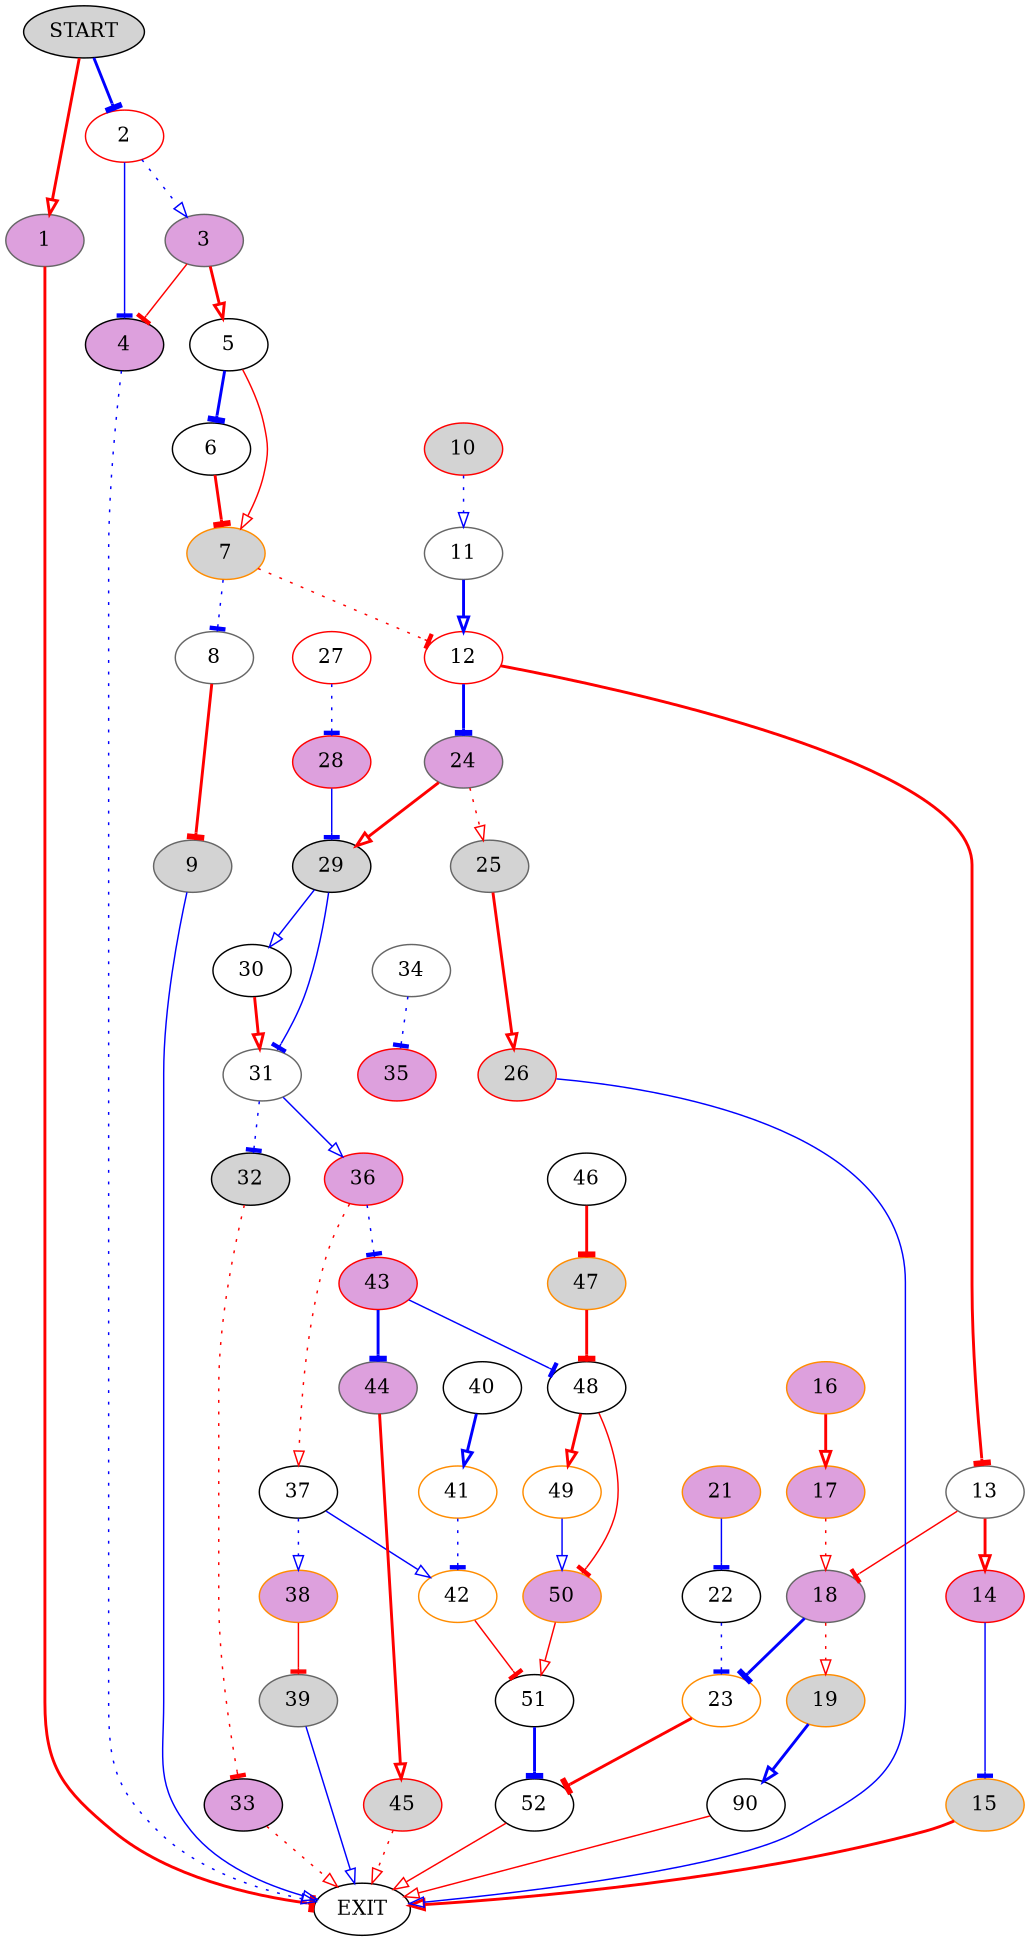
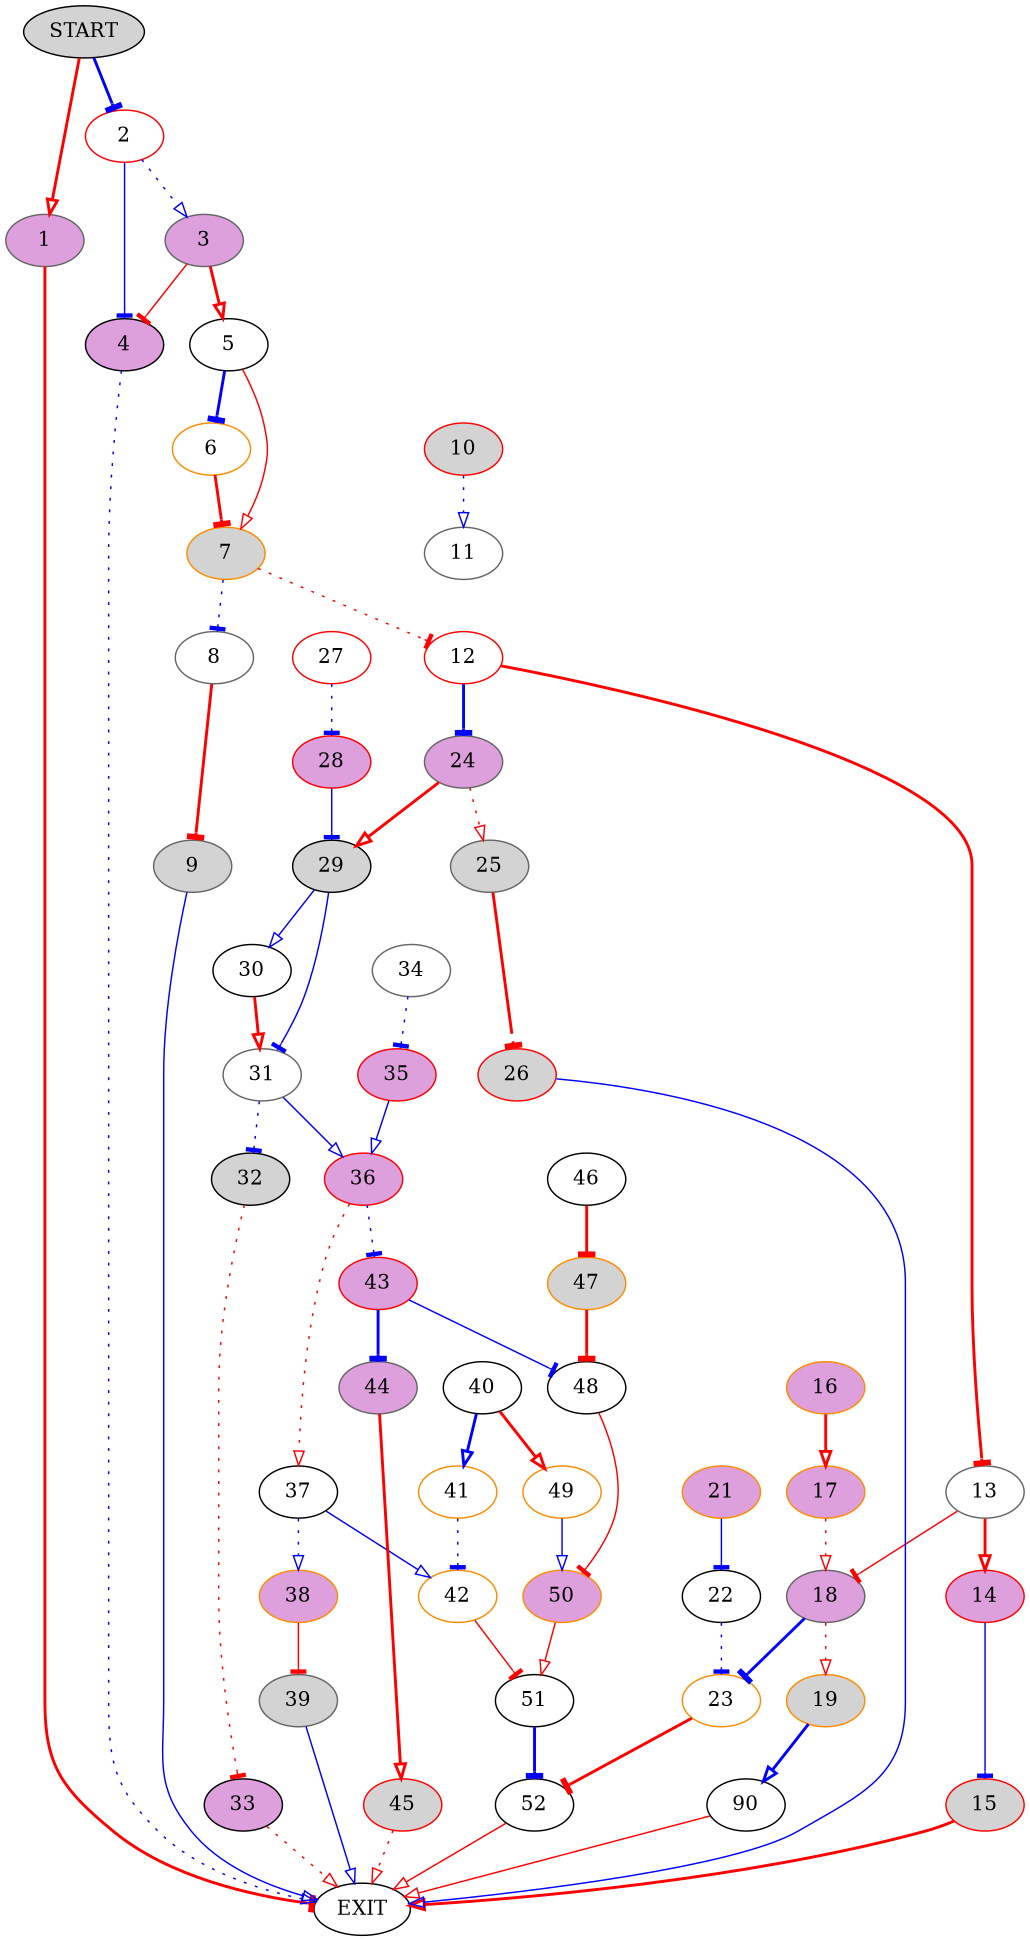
(211, 449) -> (211, 449)
(464, 598) -> none
(502, 963) -> (502, 963)
none -> (383, 1120)
(576, 1433) -> (518, 1434)
(985, 1805) -> (985, 1805)
